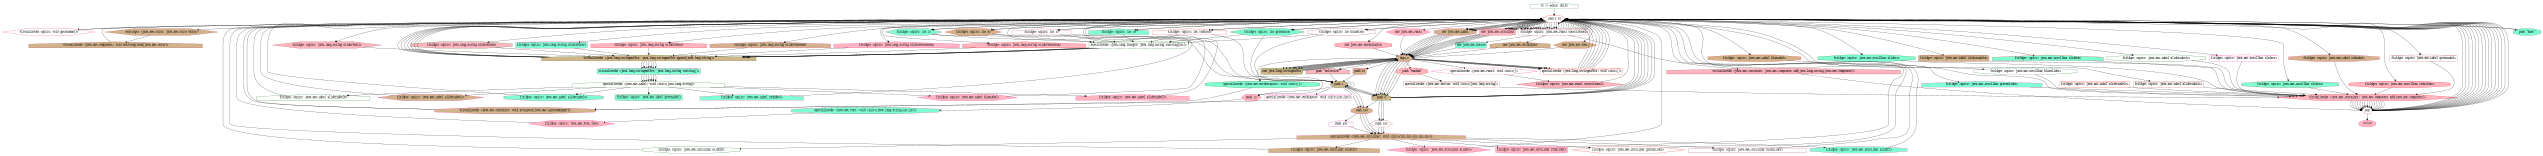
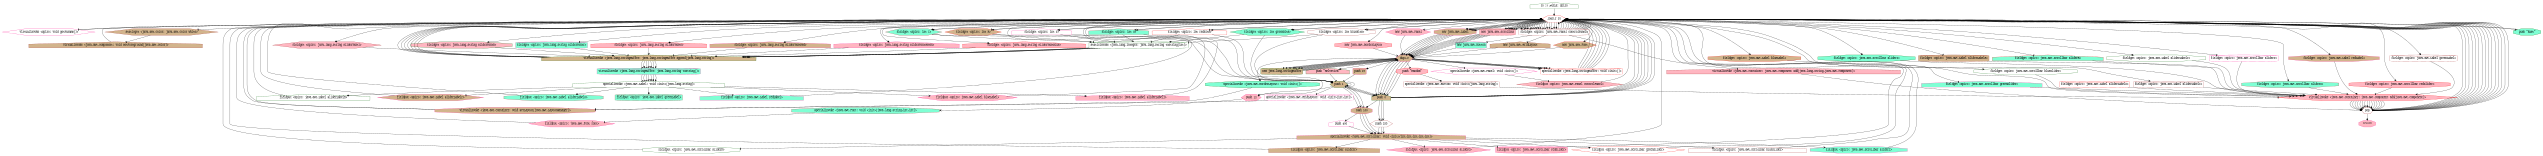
none -> (1237, 58)
